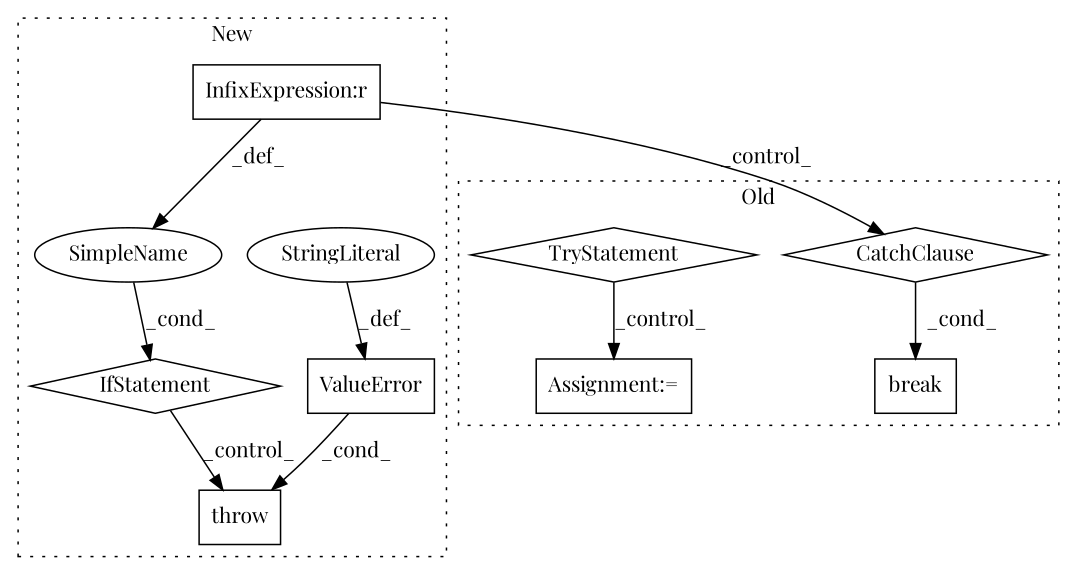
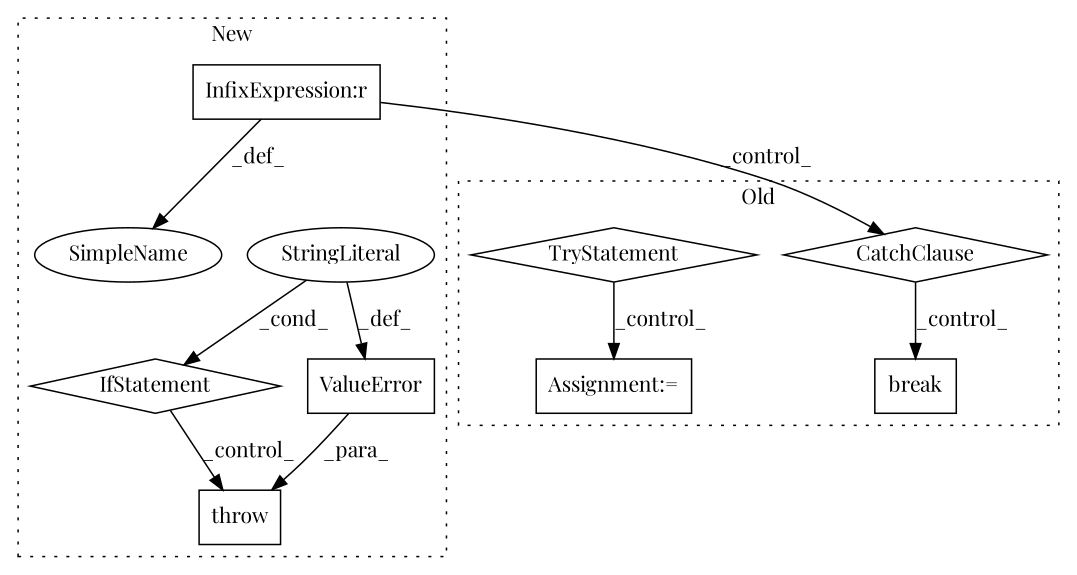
(140, 314) -> (252, 318)
(962, 321) -> (962, 321)
(357, 452) -> (357, 452)
